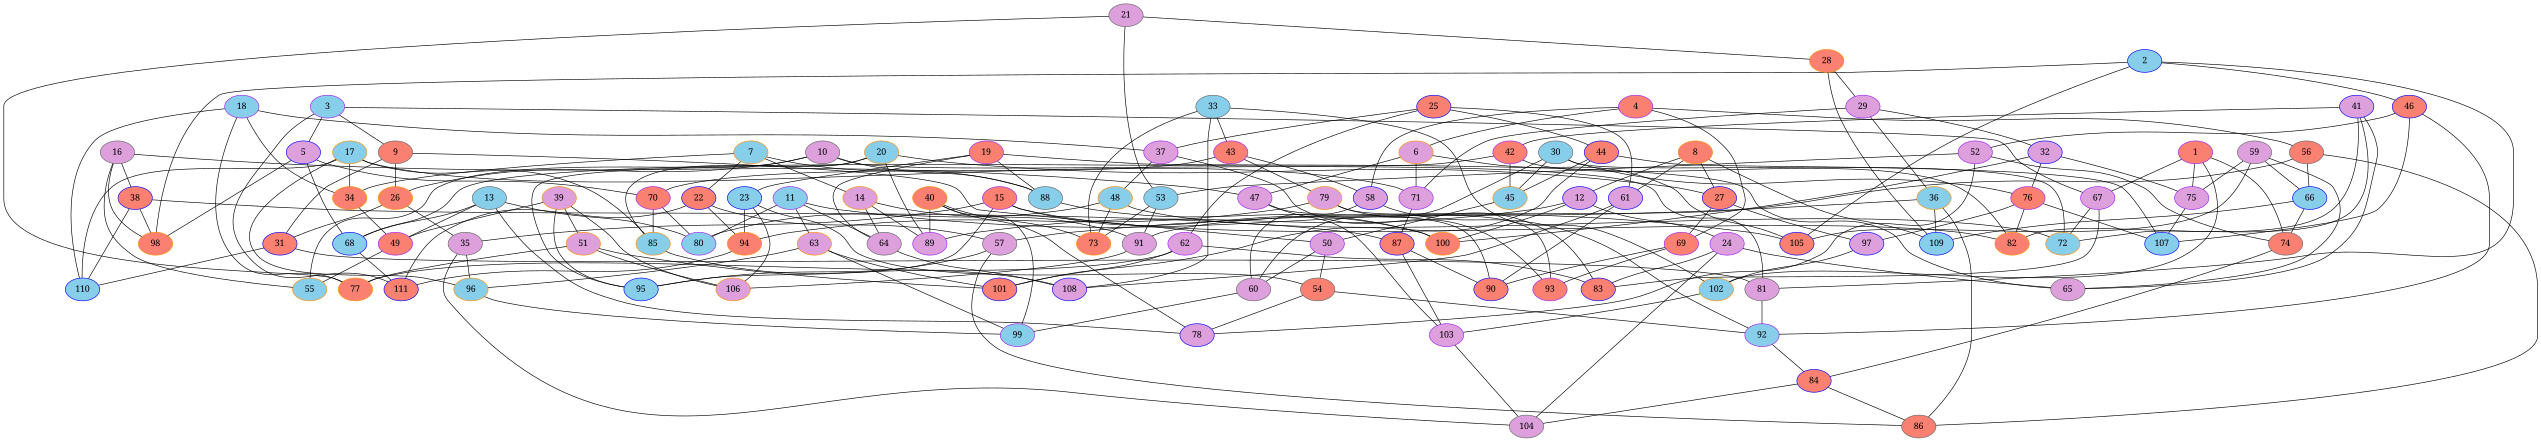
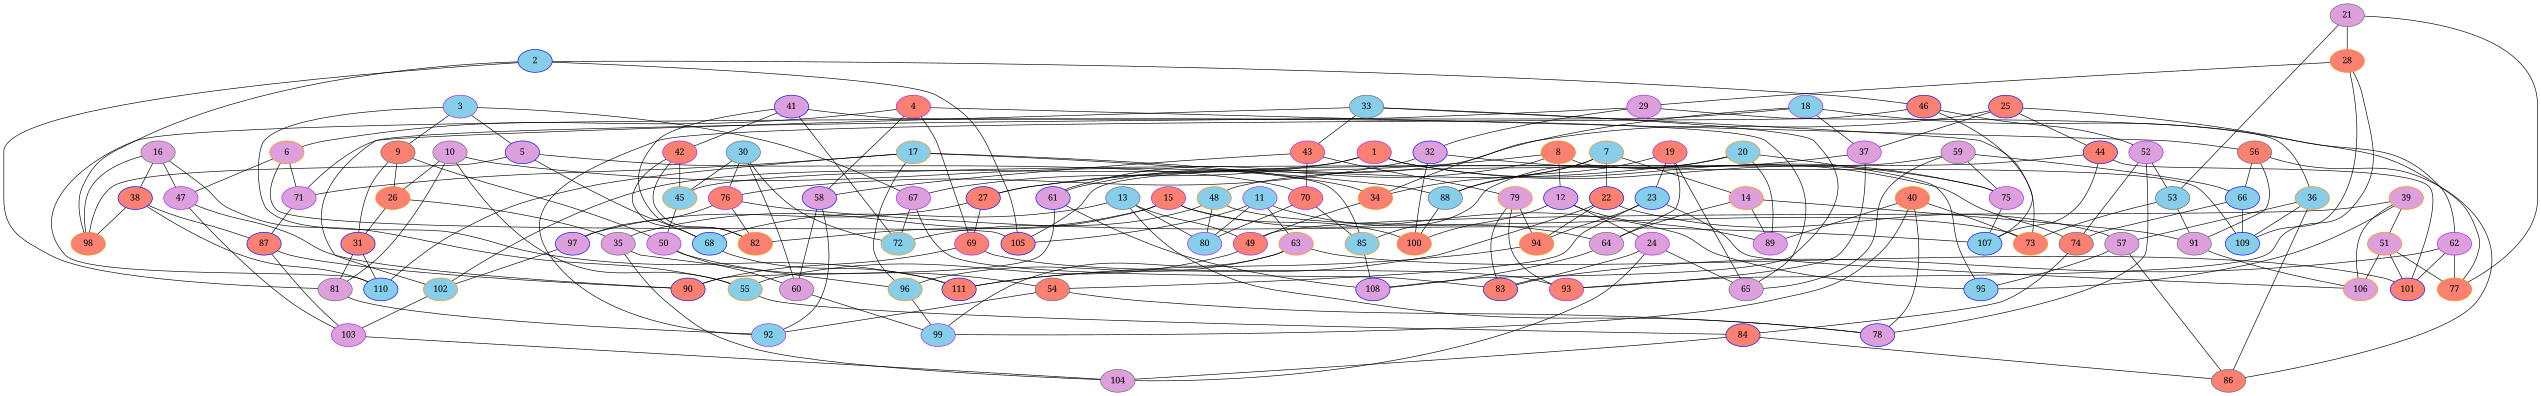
none -> (1956, 275)
(1788, 358) -> (1242, 324)
